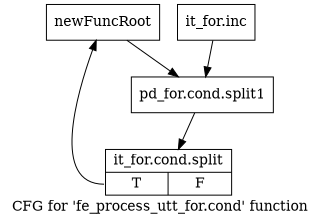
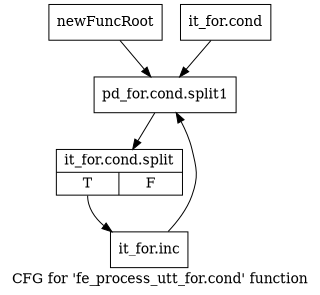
none -> (226, 22)
(73, 125) -> (92, 212)
